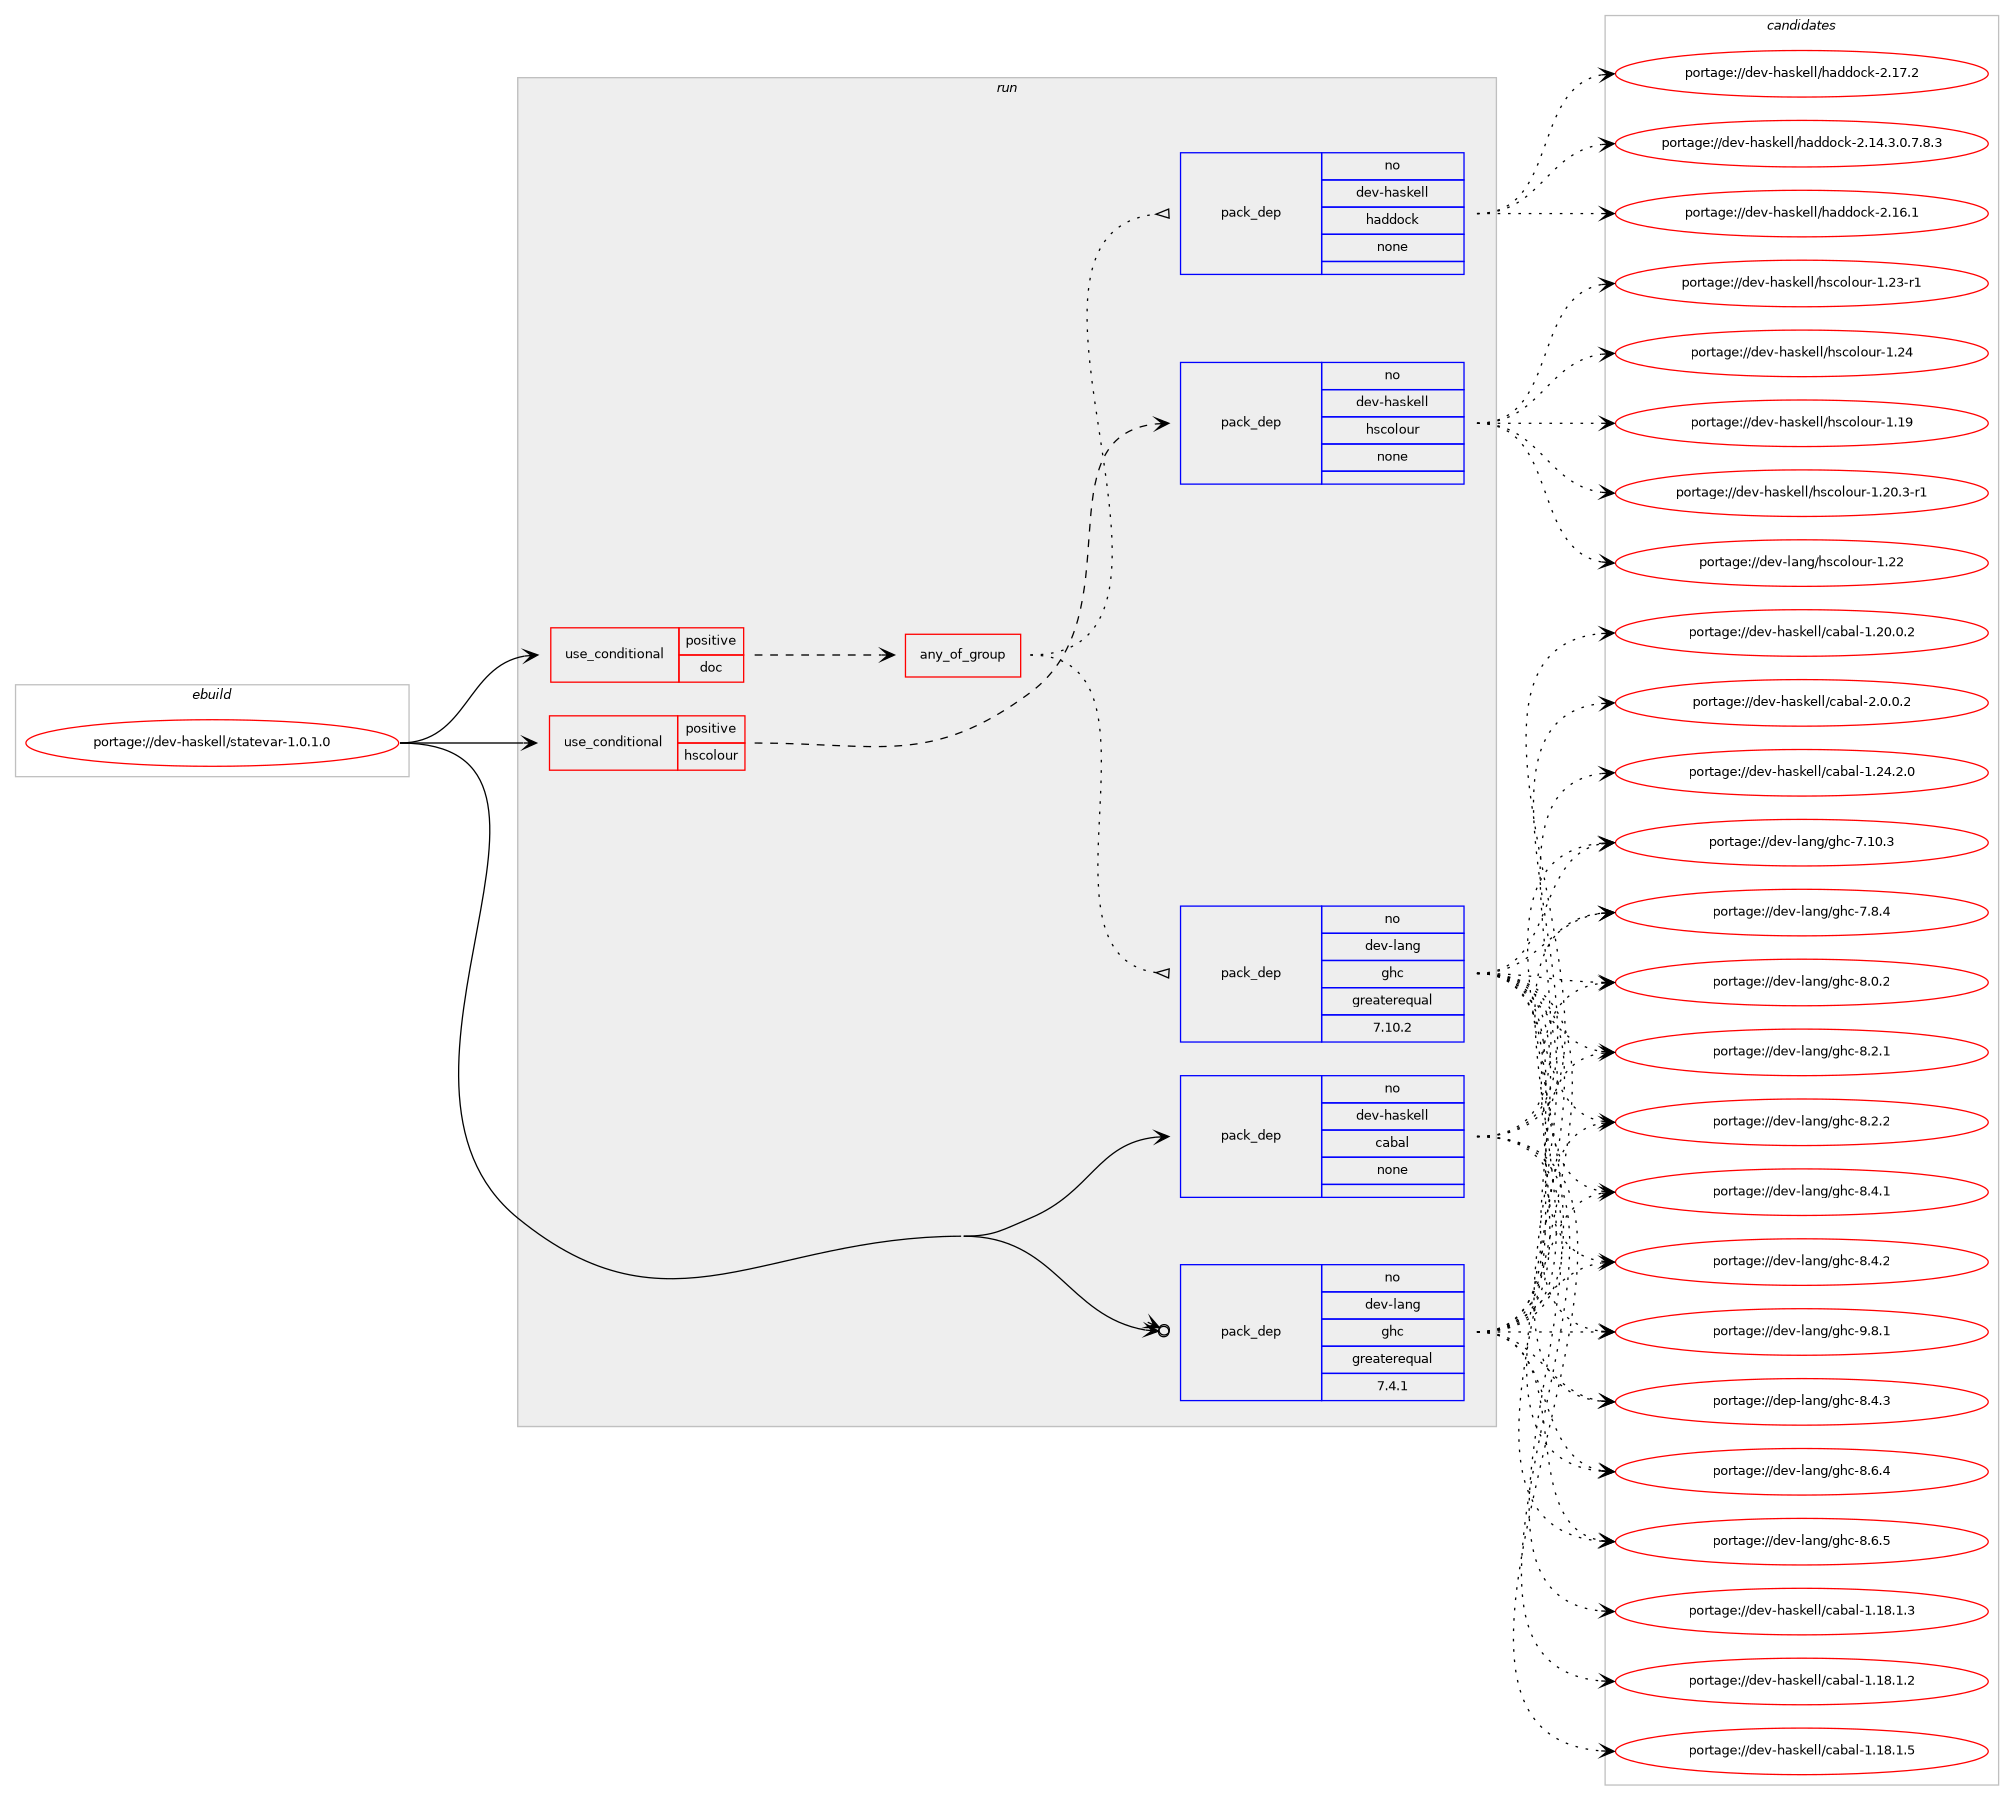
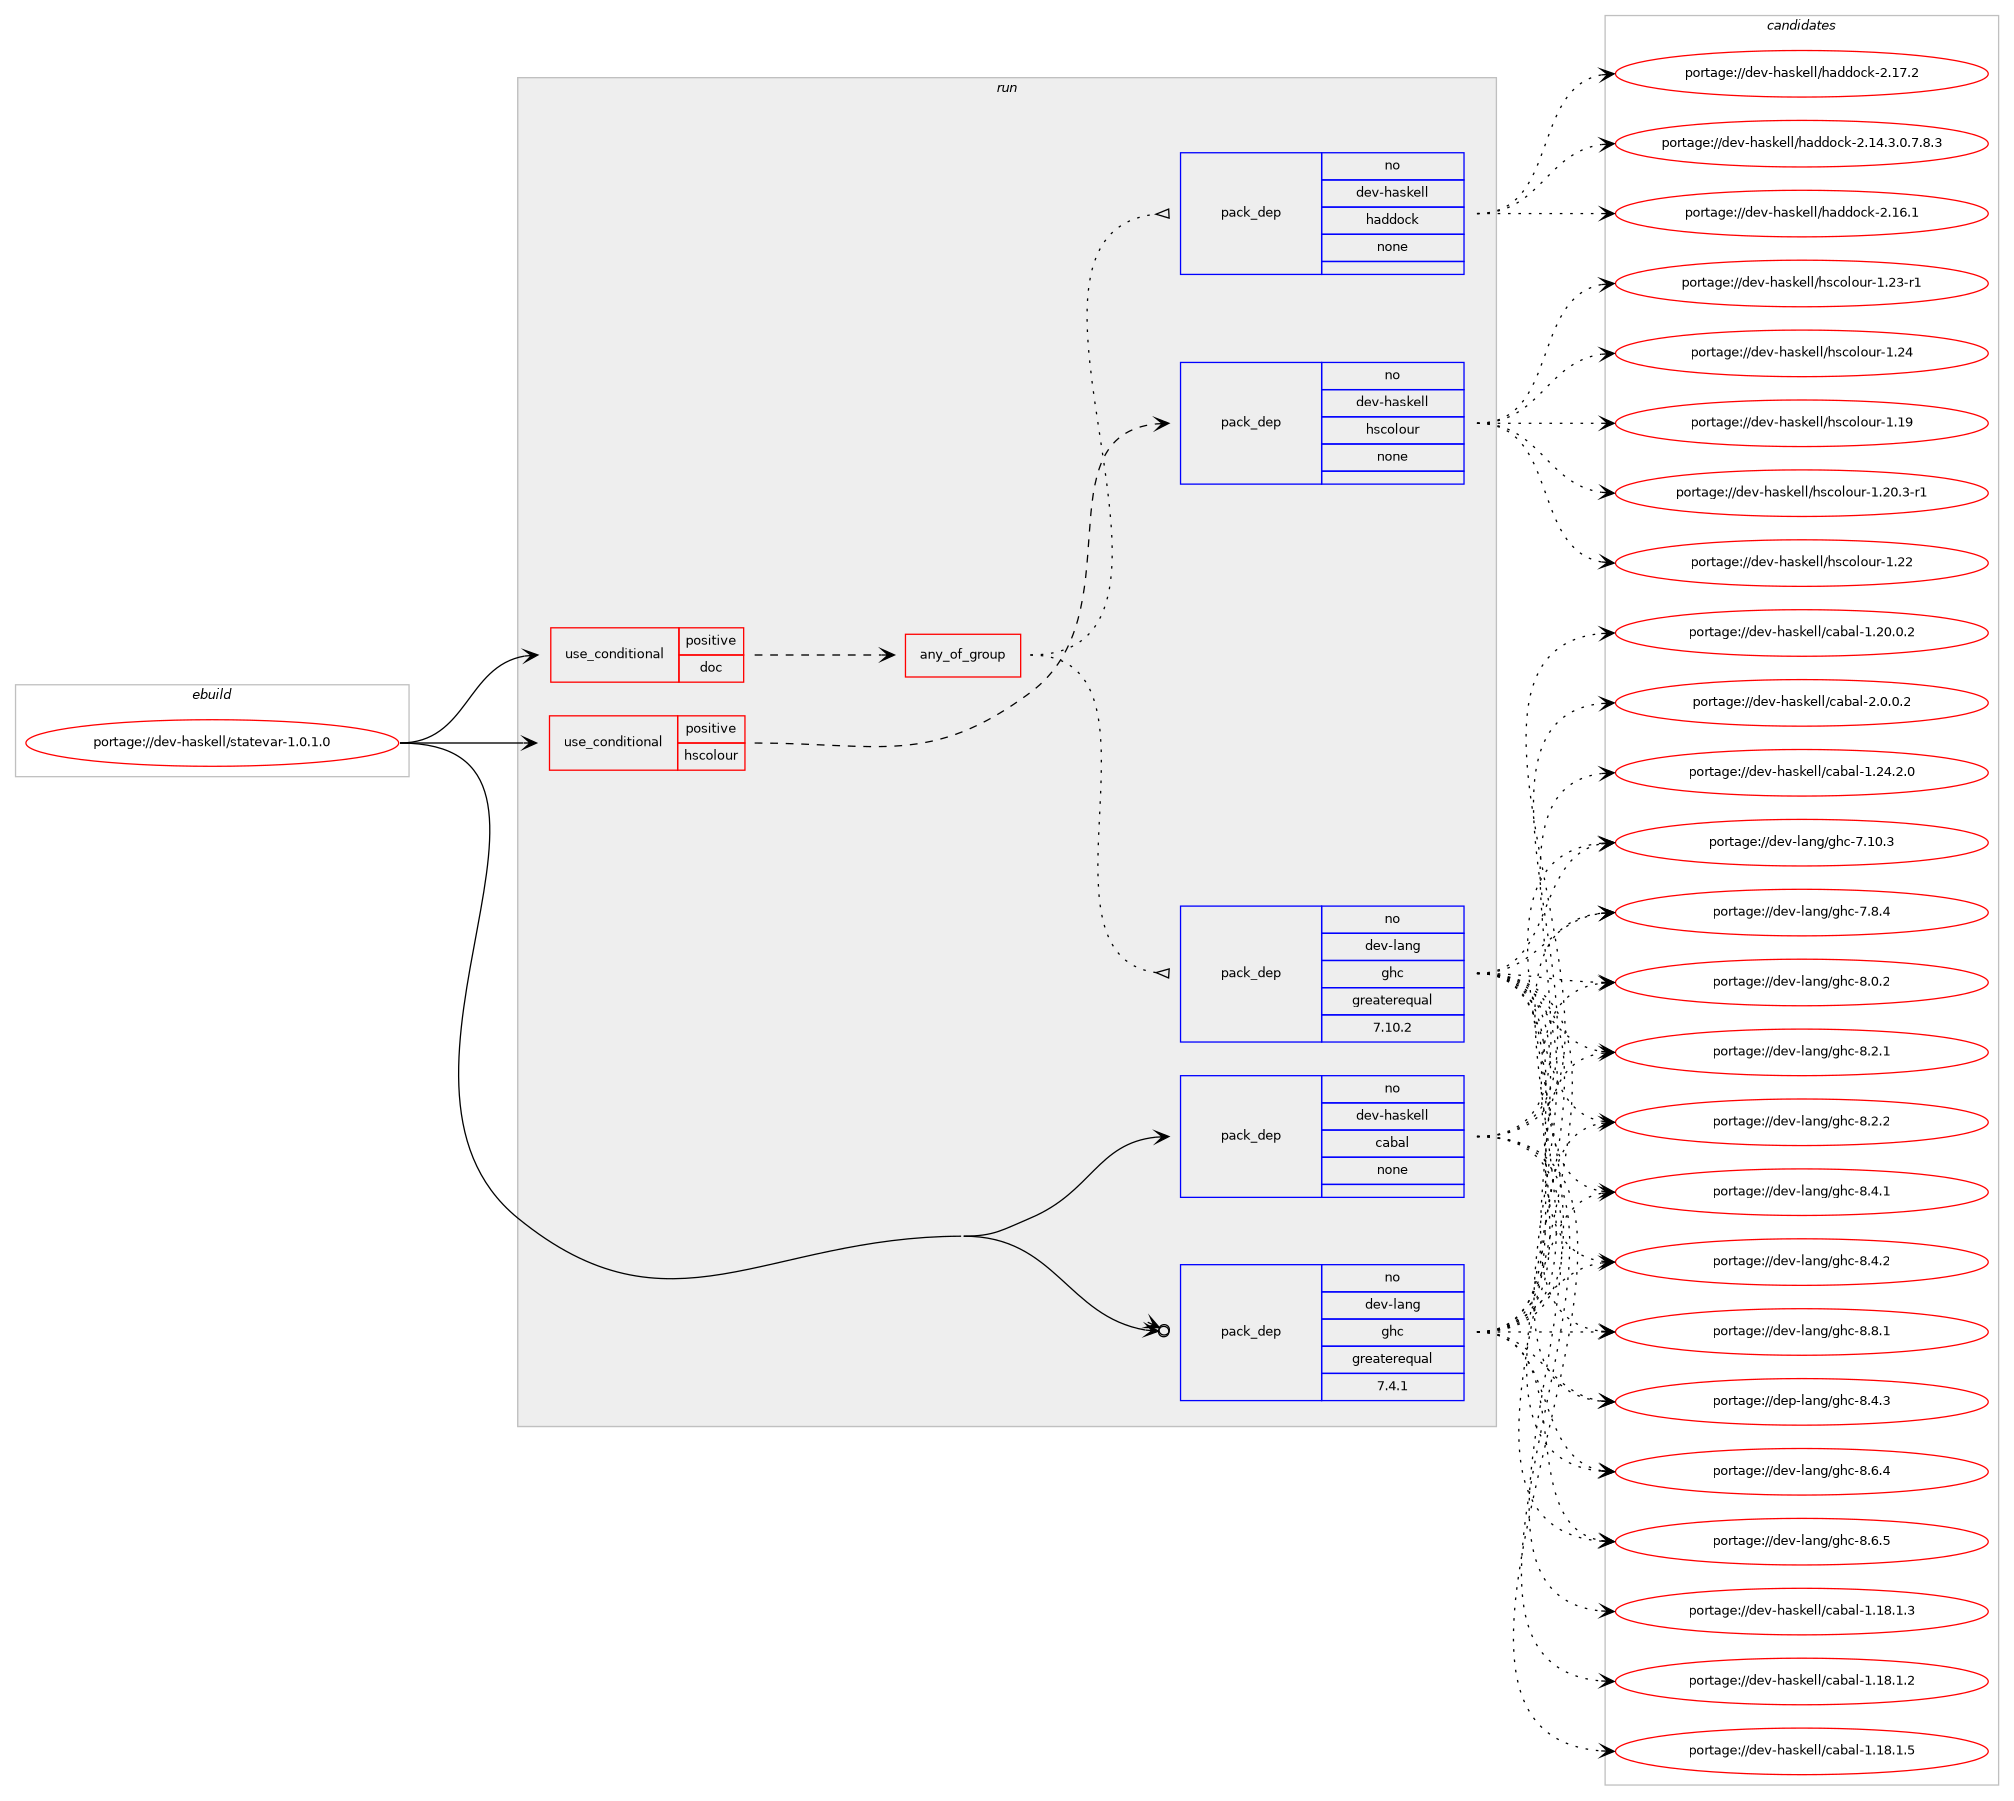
(1802, 563) -> (1802, 563)
(1802, 1332) -> (1802, 1332)
